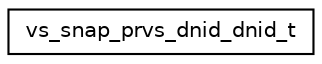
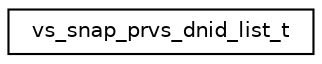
(161, 32) -> (161, 32)
